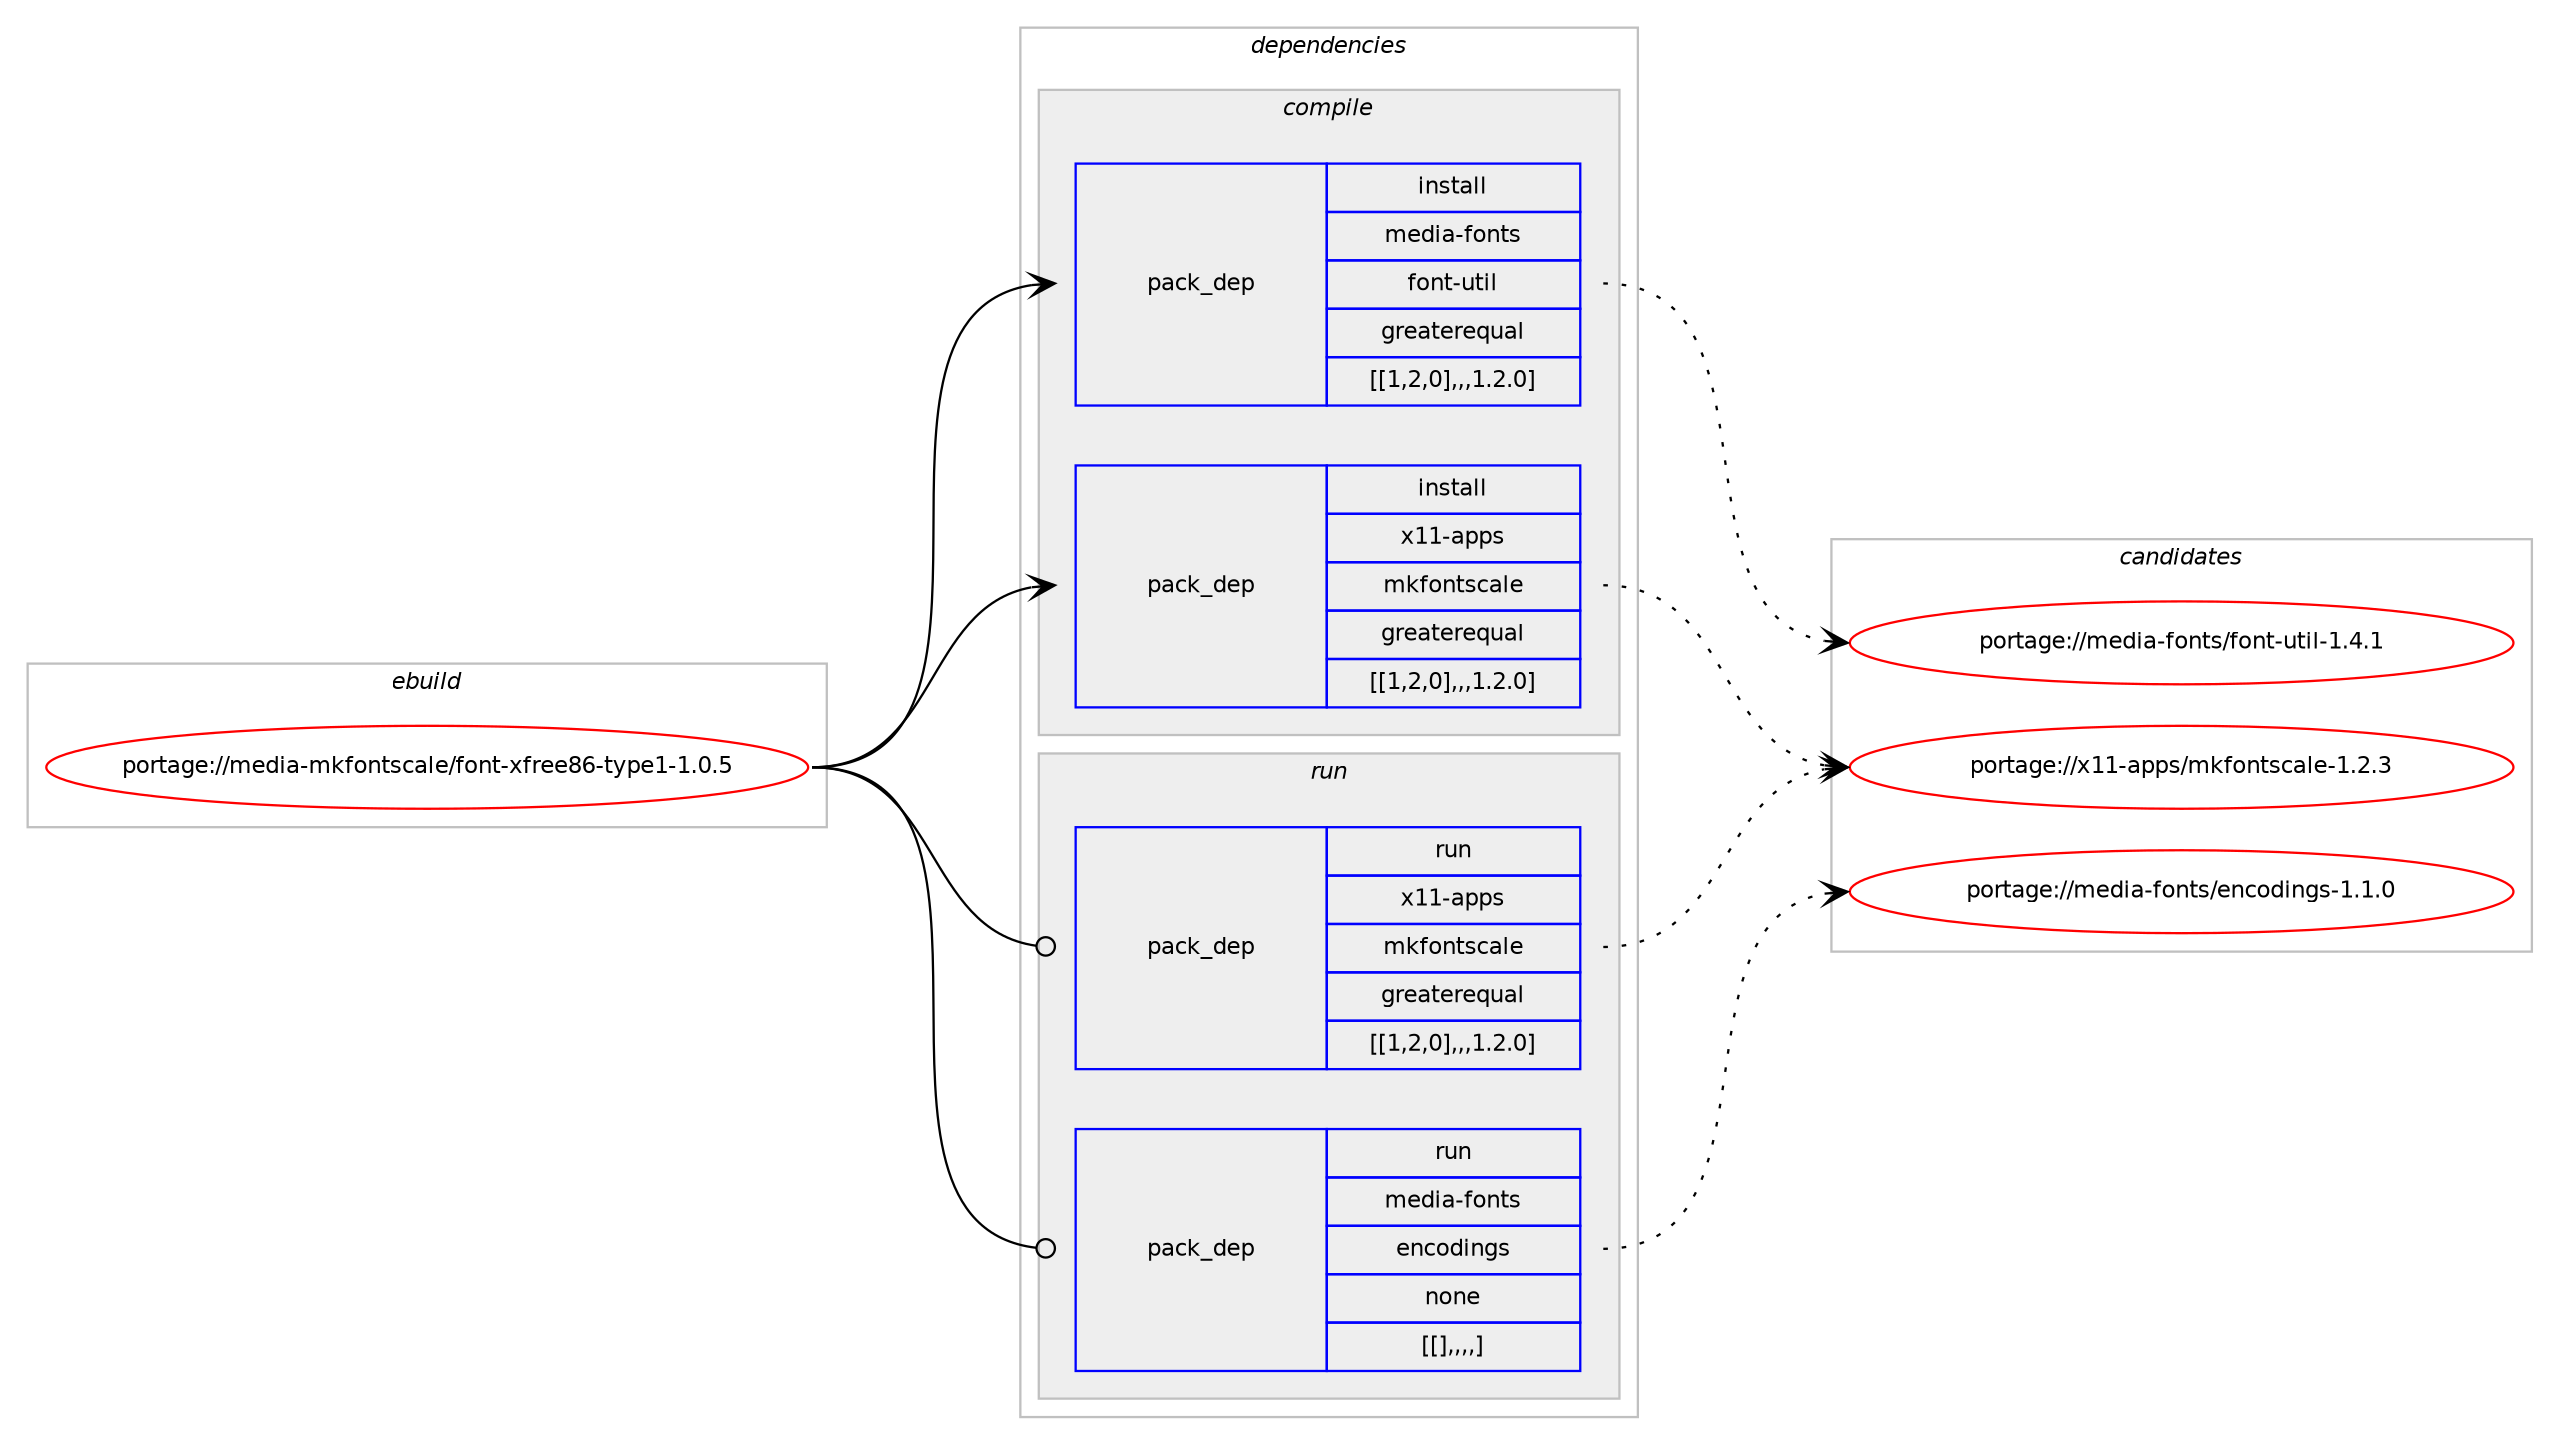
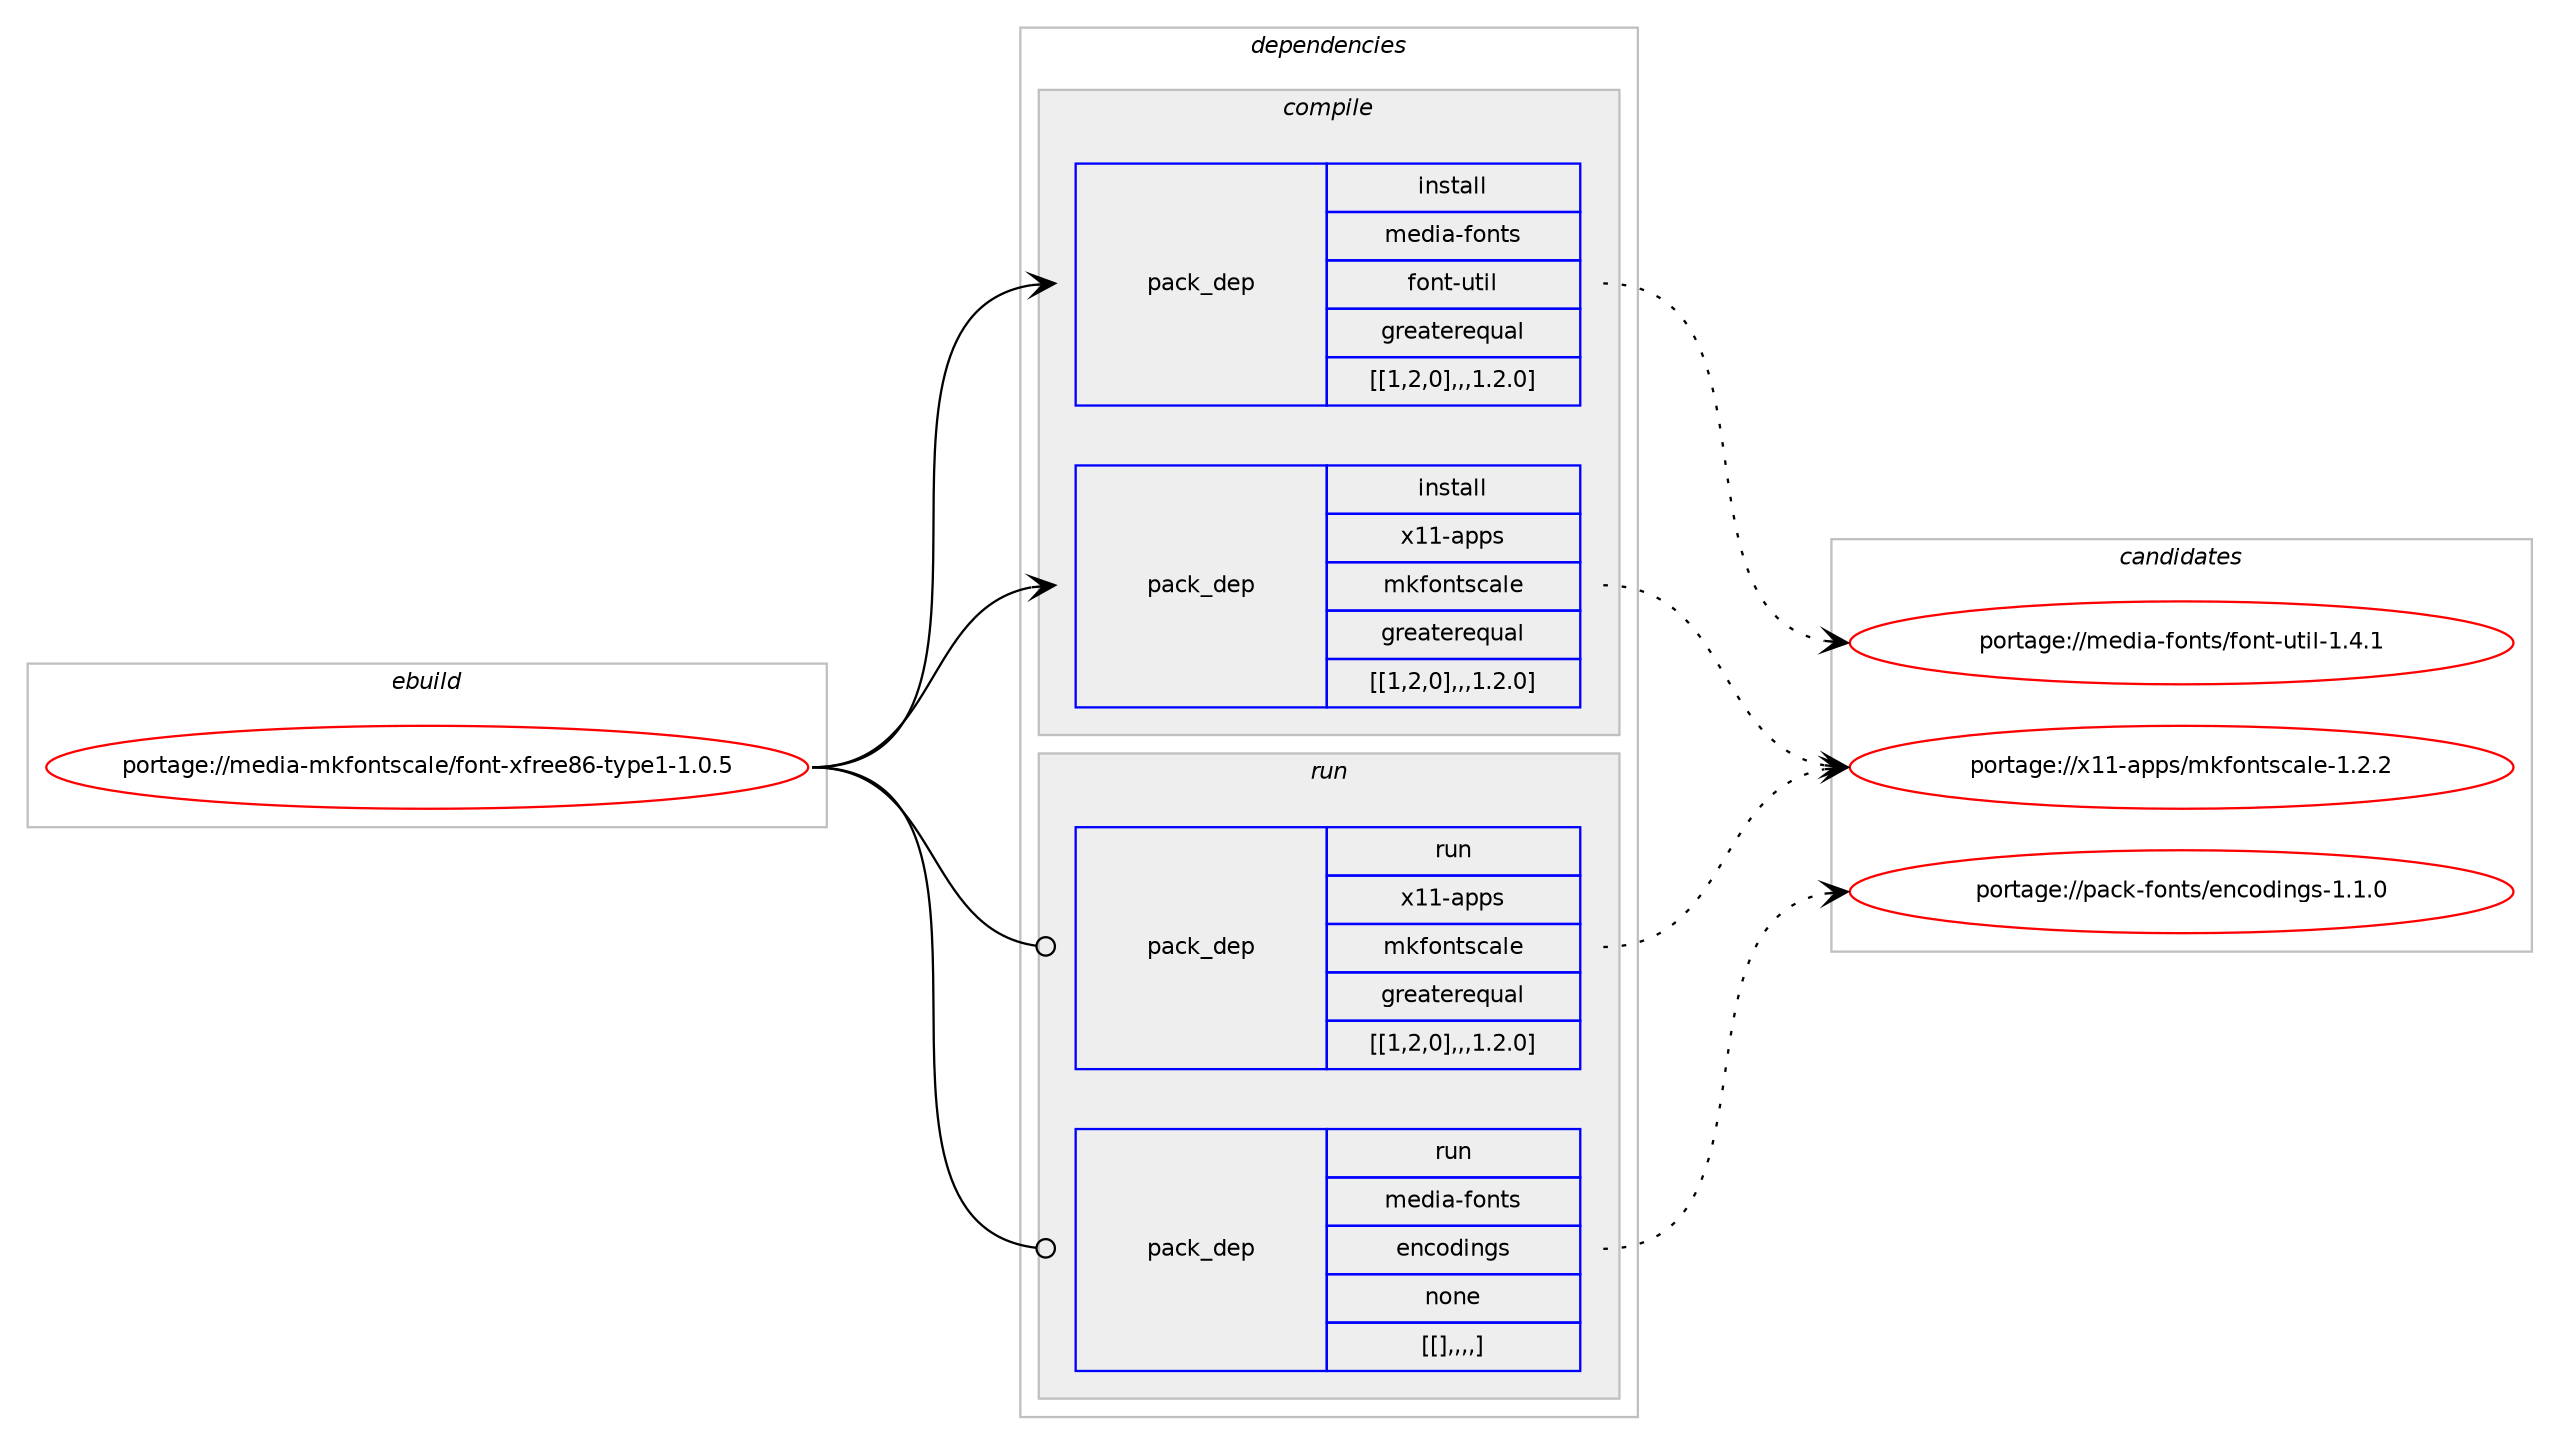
(2182, 767) -> (2182, 767)
(2182, 892) -> (2182, 892)
